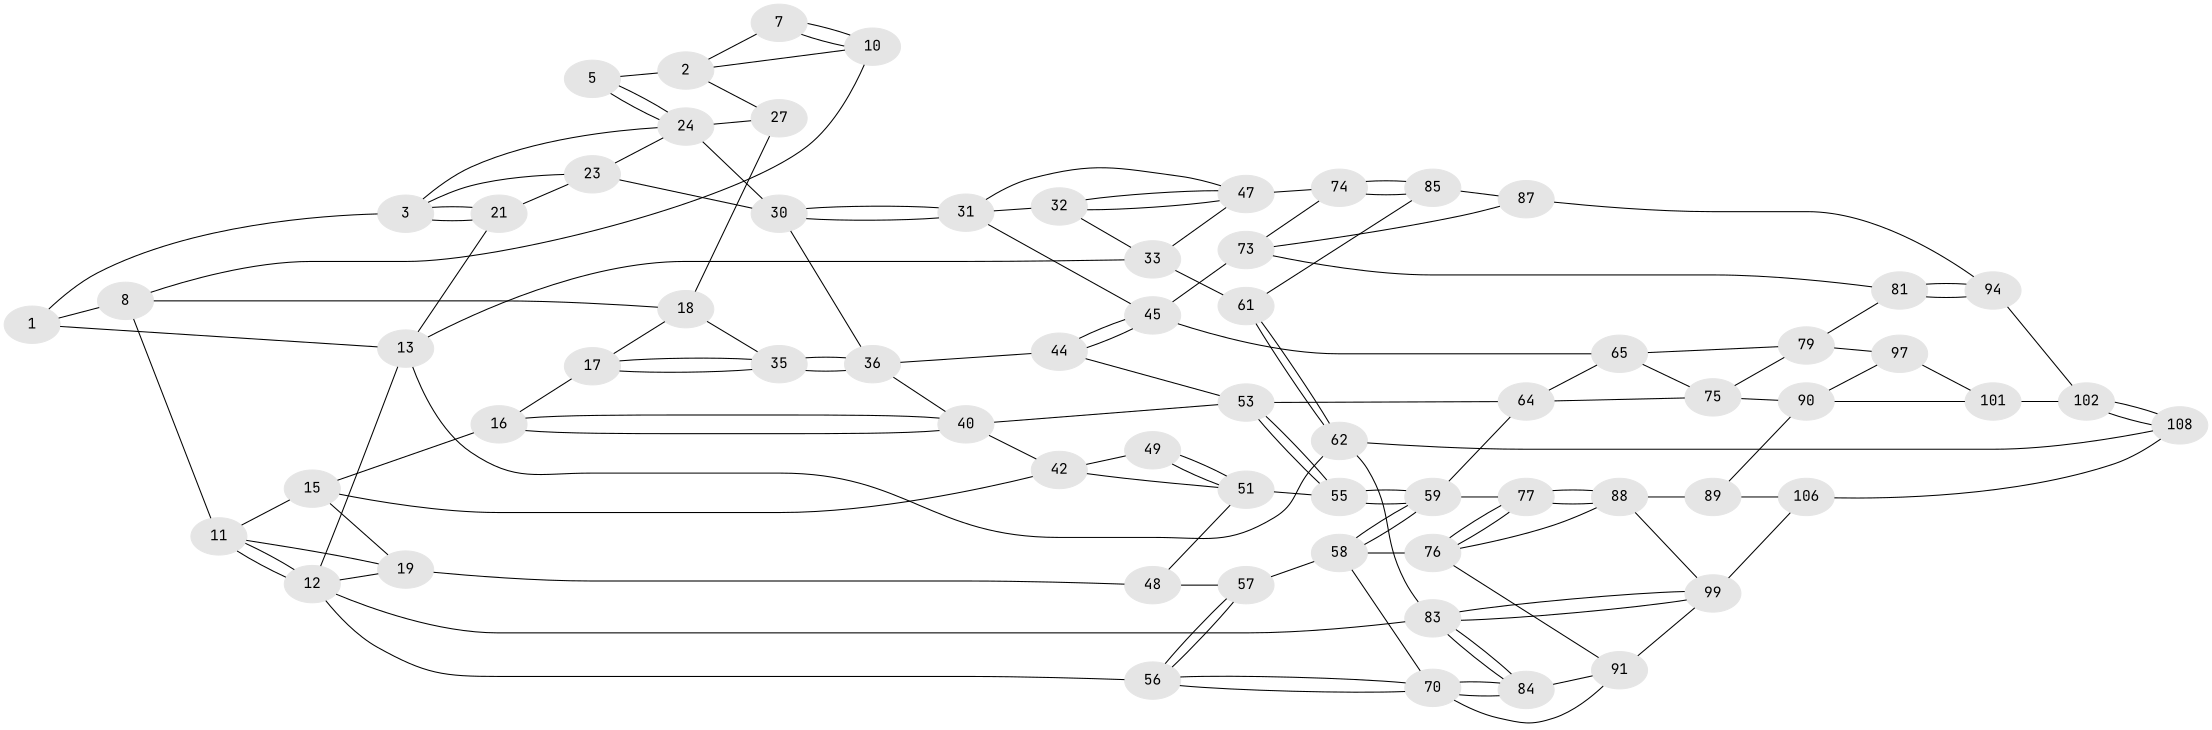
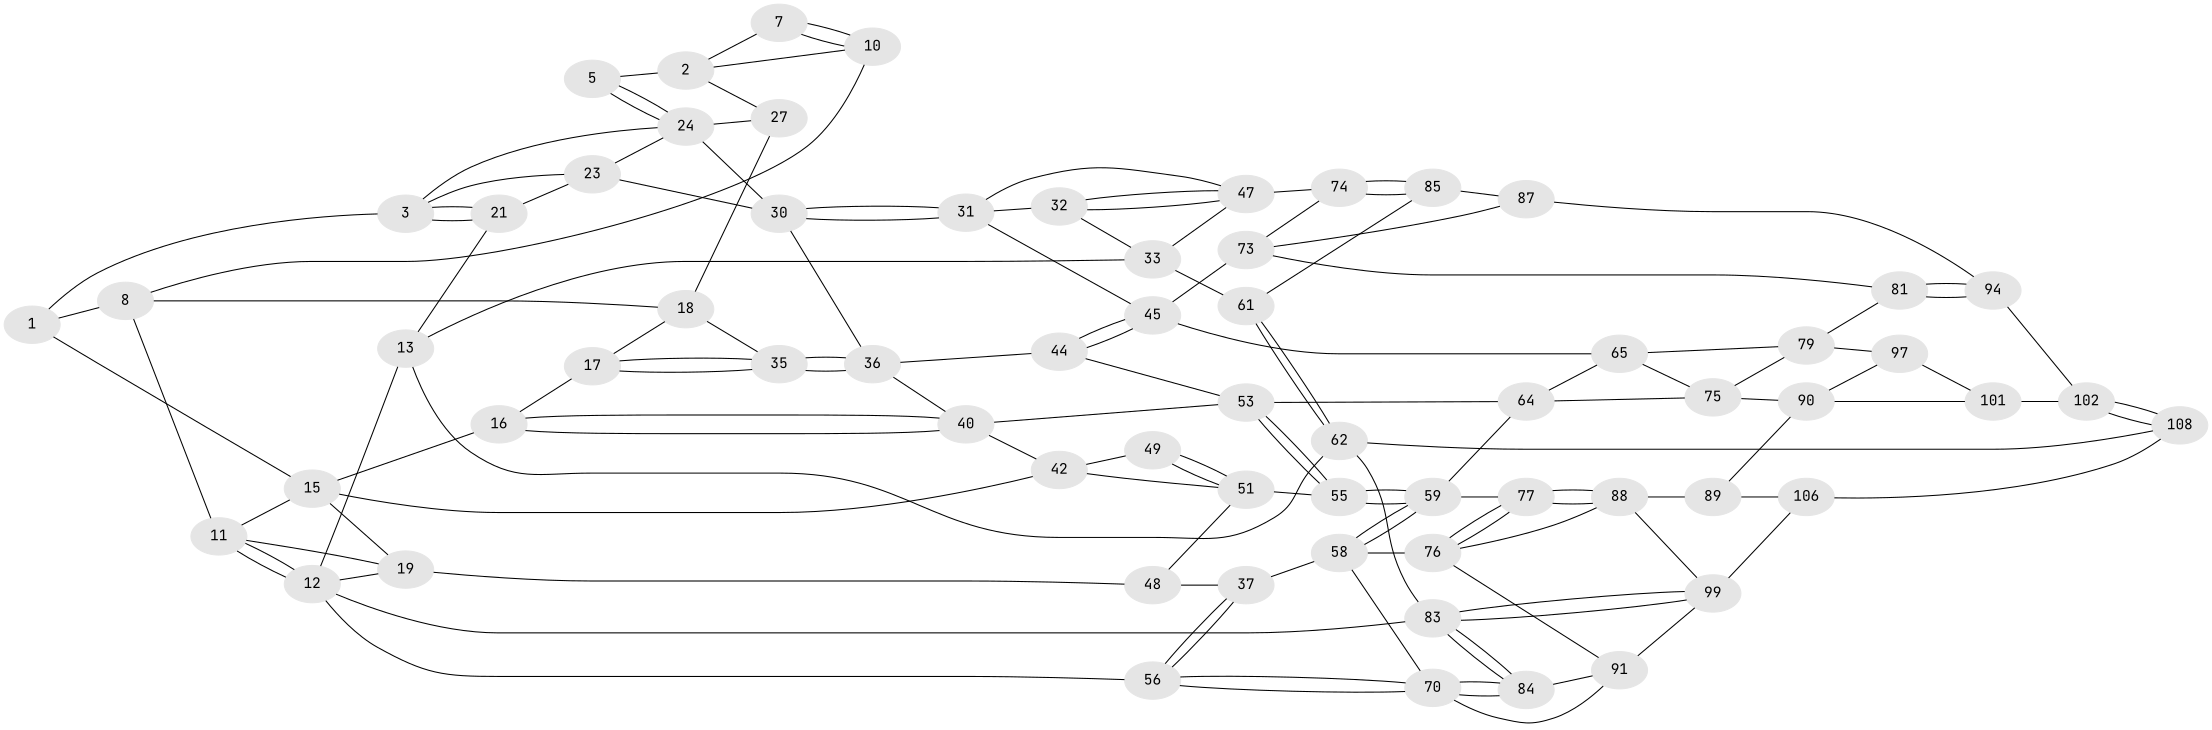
(219, 337) -> (178, 410)
(1246, 585) -> (1246, 585)
